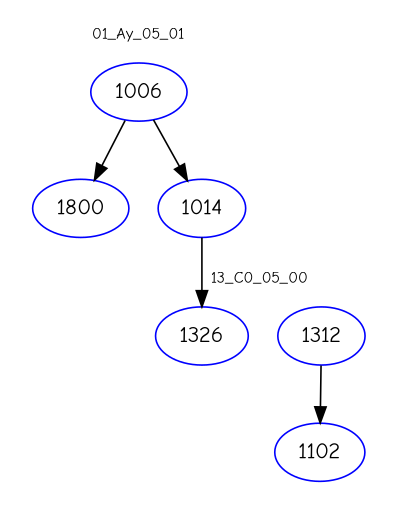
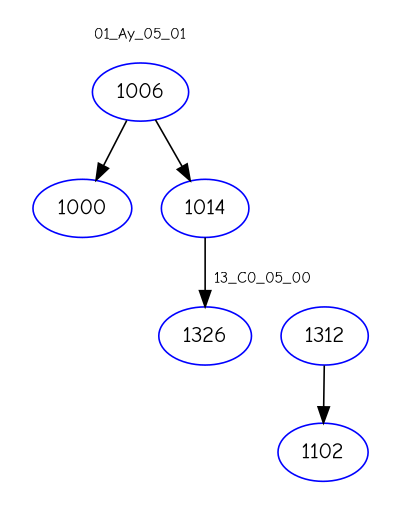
(81, 208) -> (82, 208)
